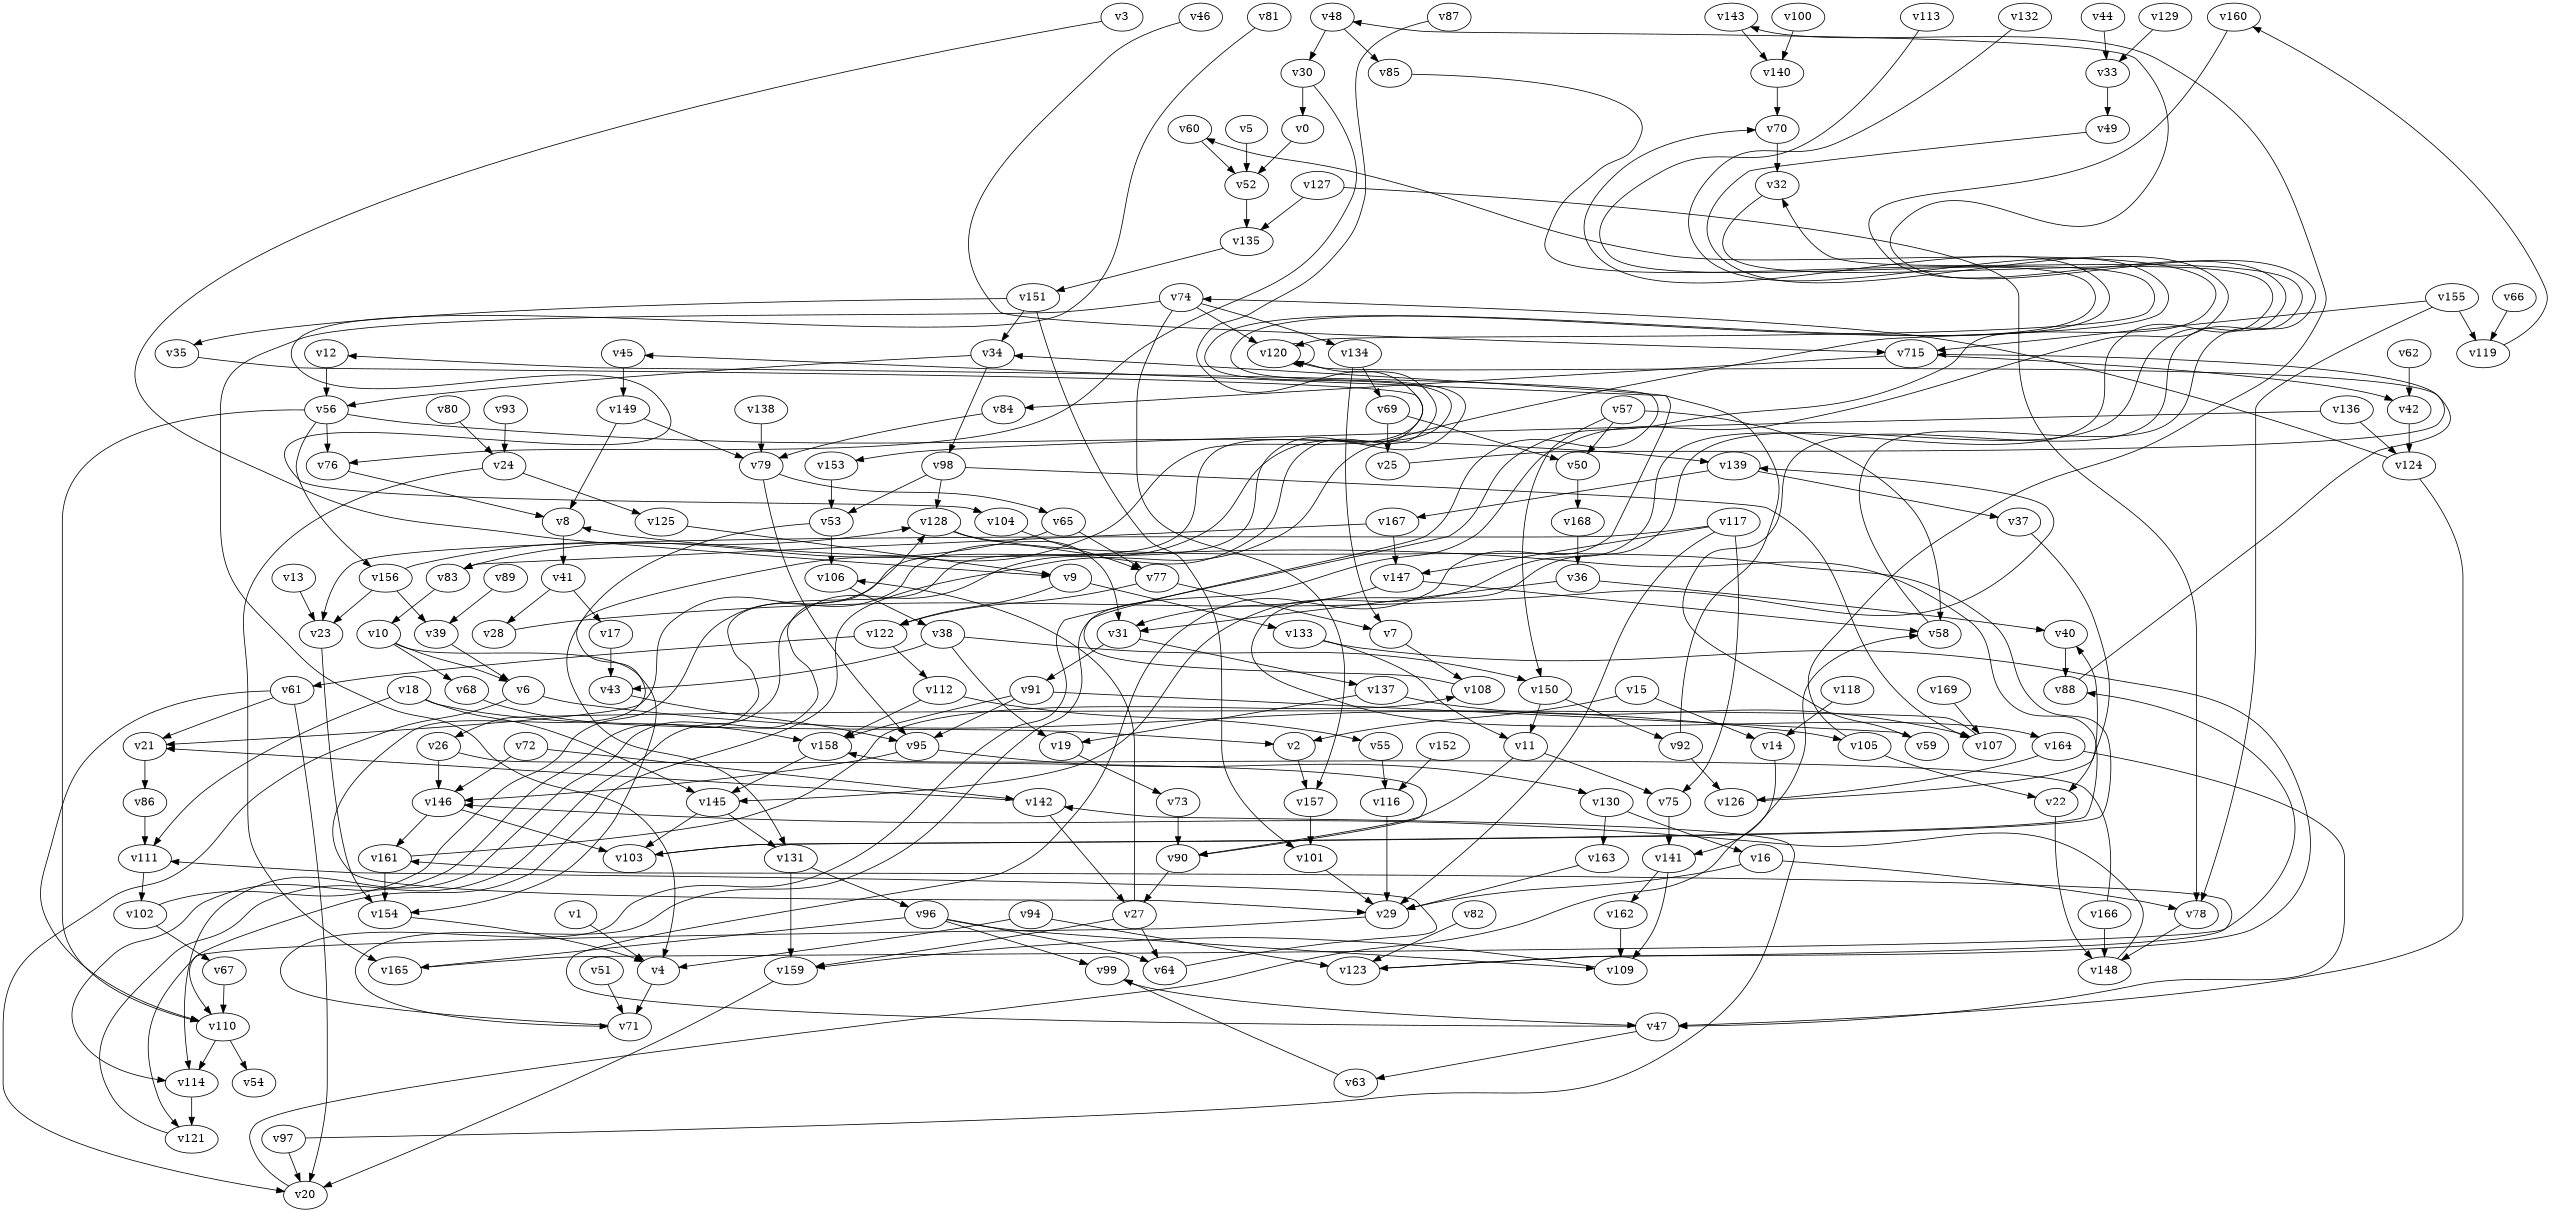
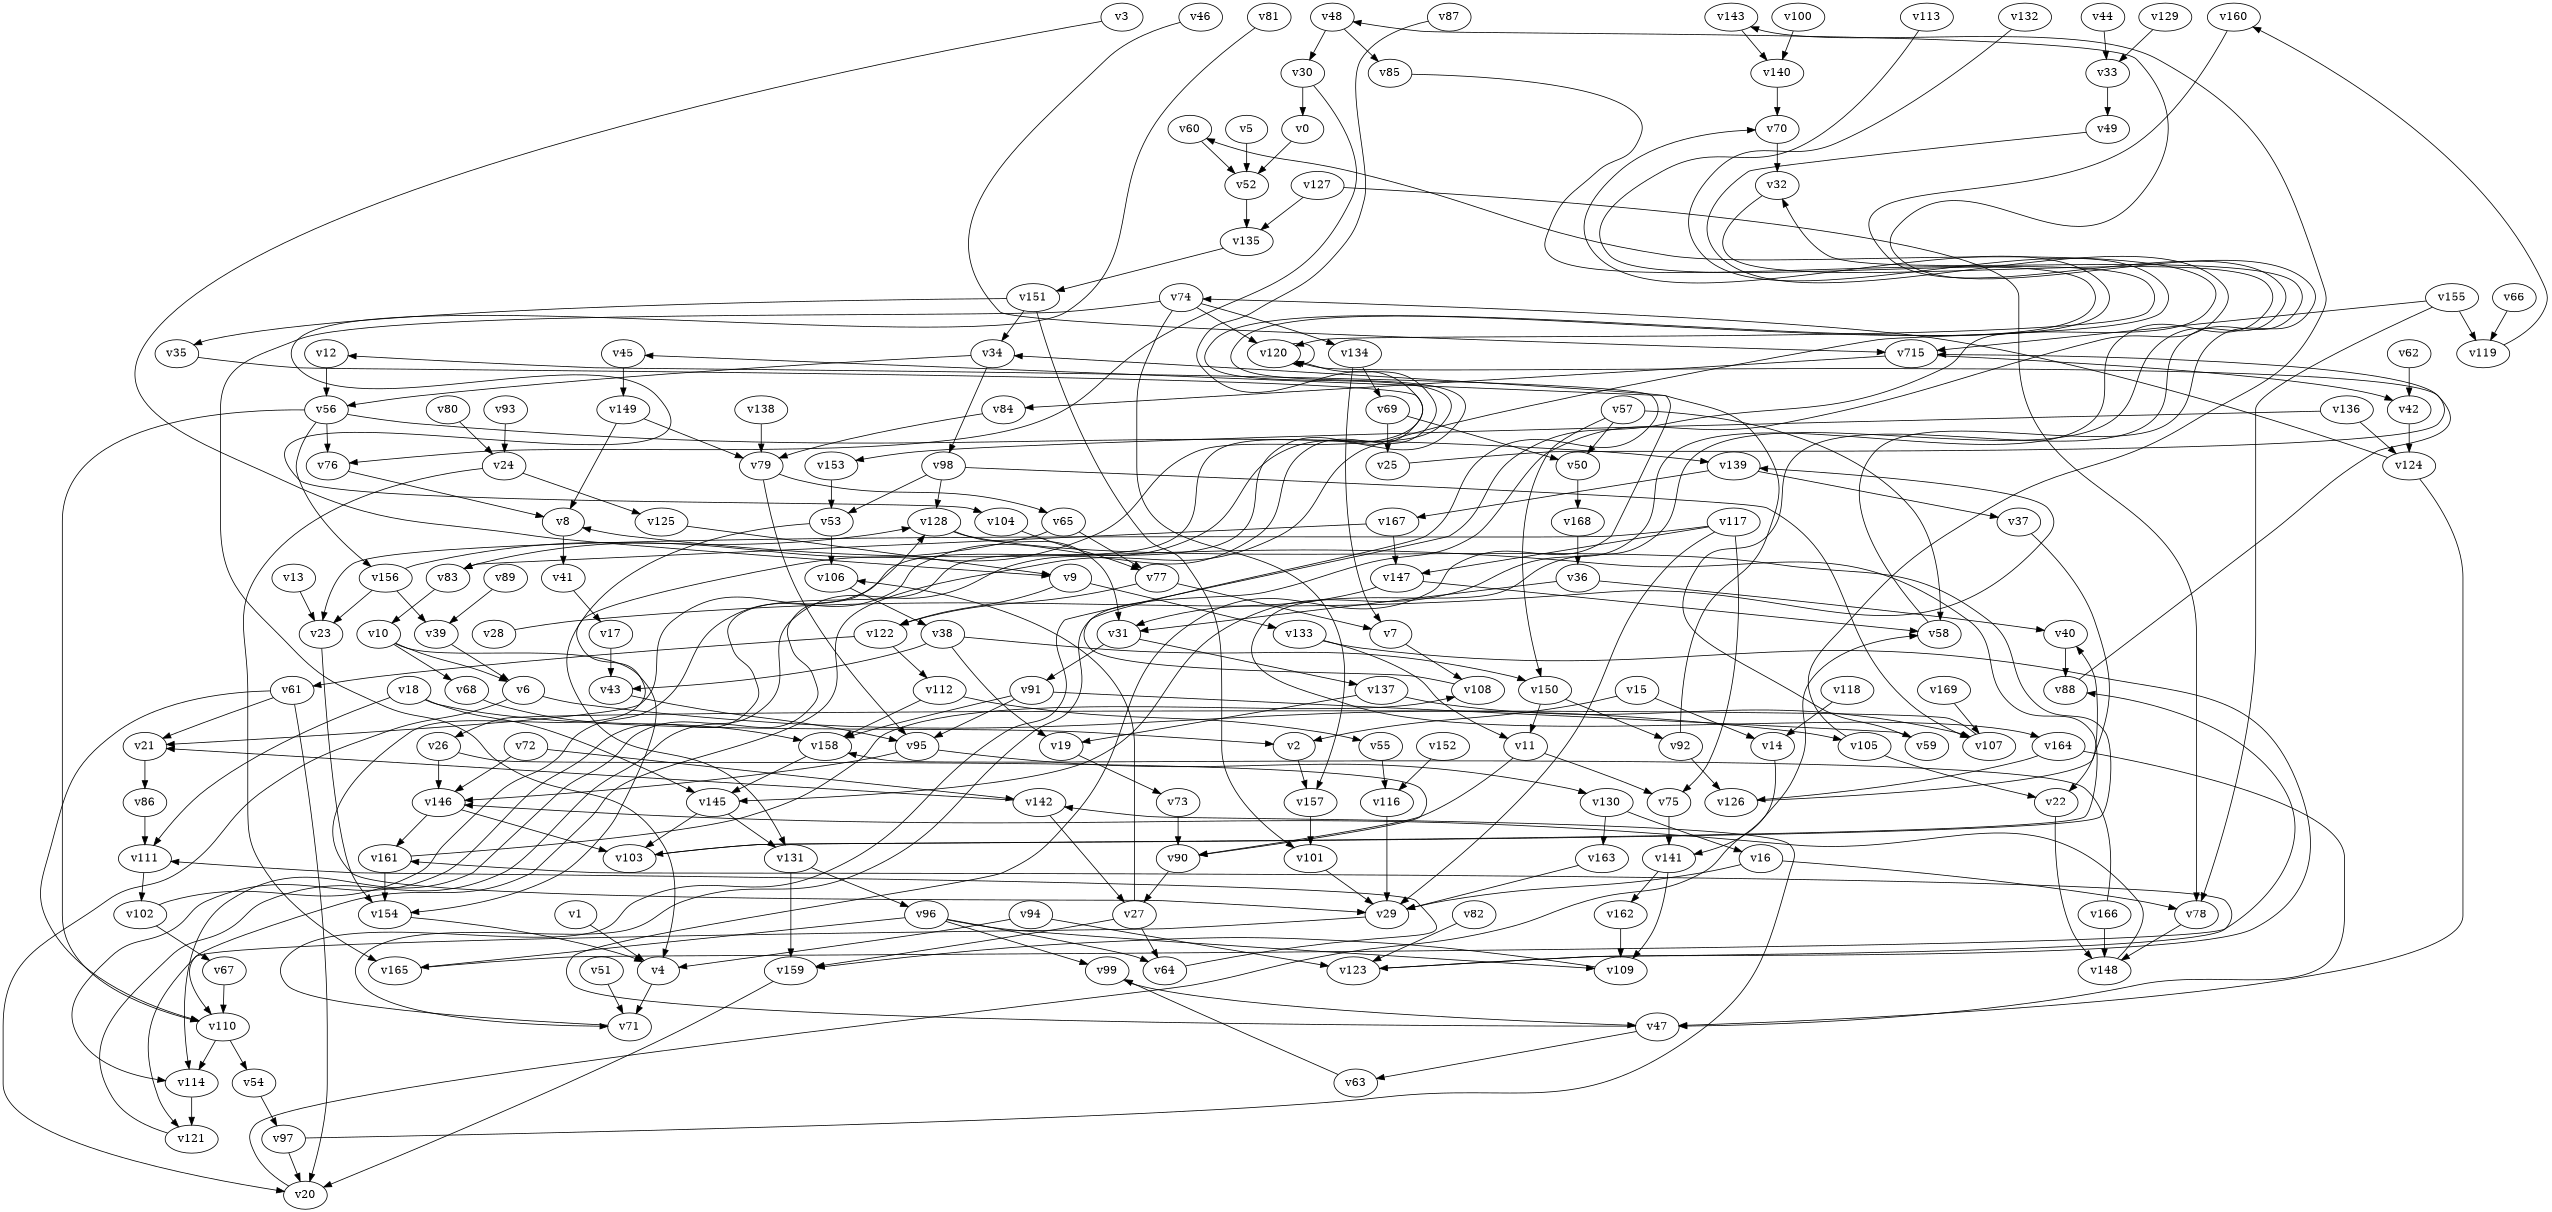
(532, 604) -> none
none -> (267, 1108)
